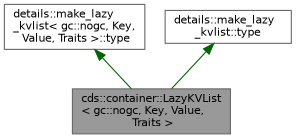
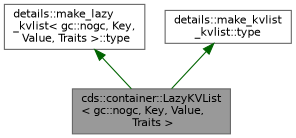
(228, 27) -> (228, 27)
